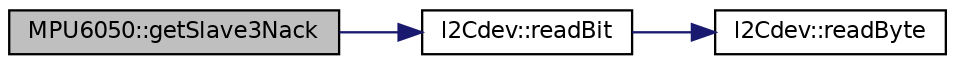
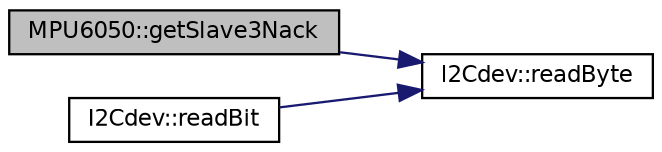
(369, 32) -> (370, 56)
